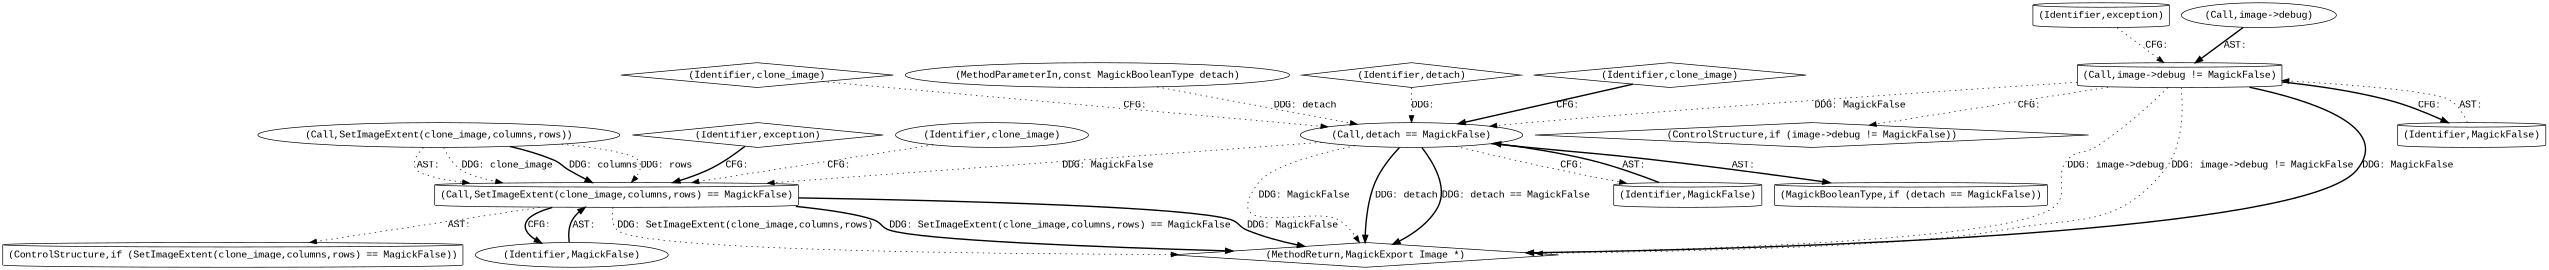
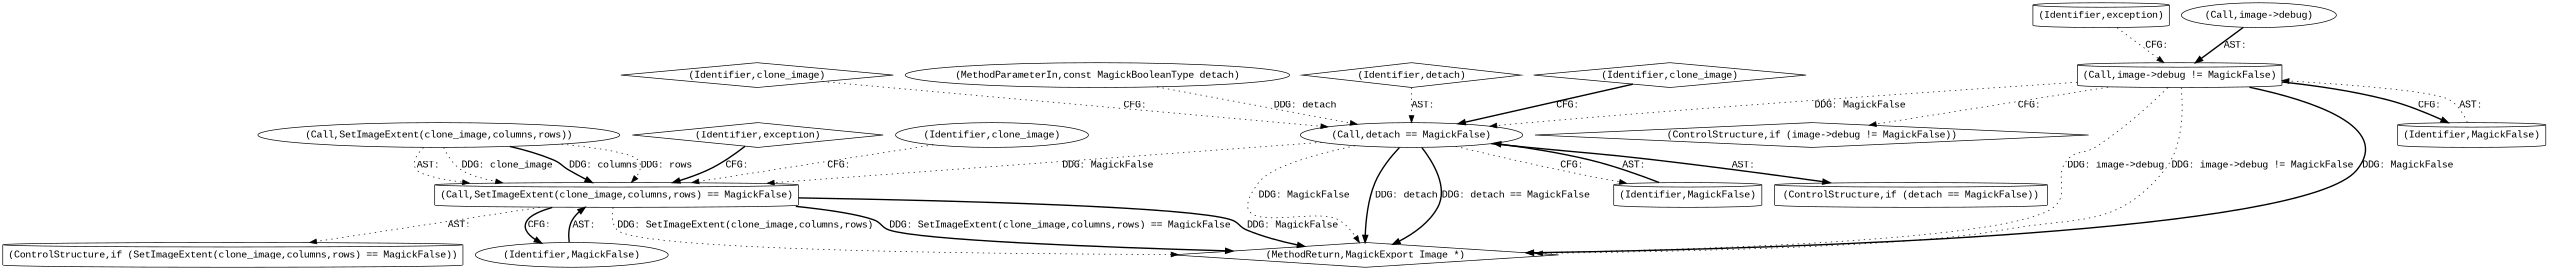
(1426, 105) -> (1426, 105)
(1911, 195) -> (1911, 195)
